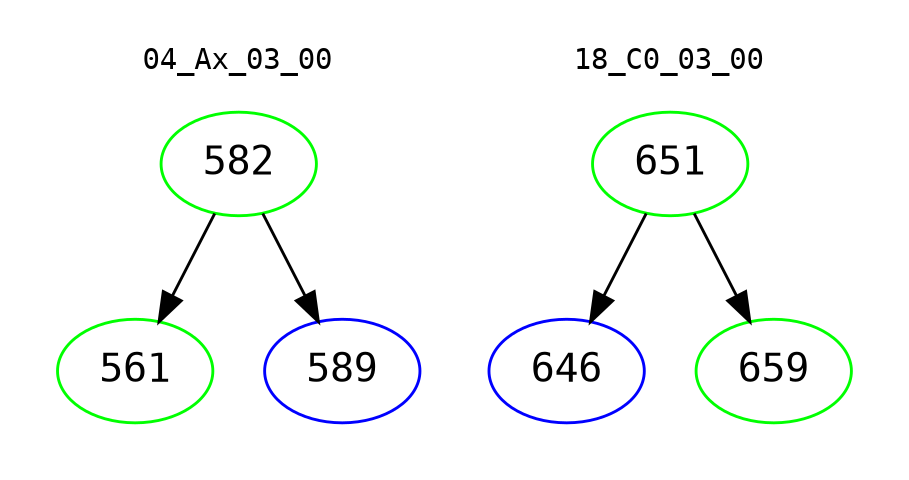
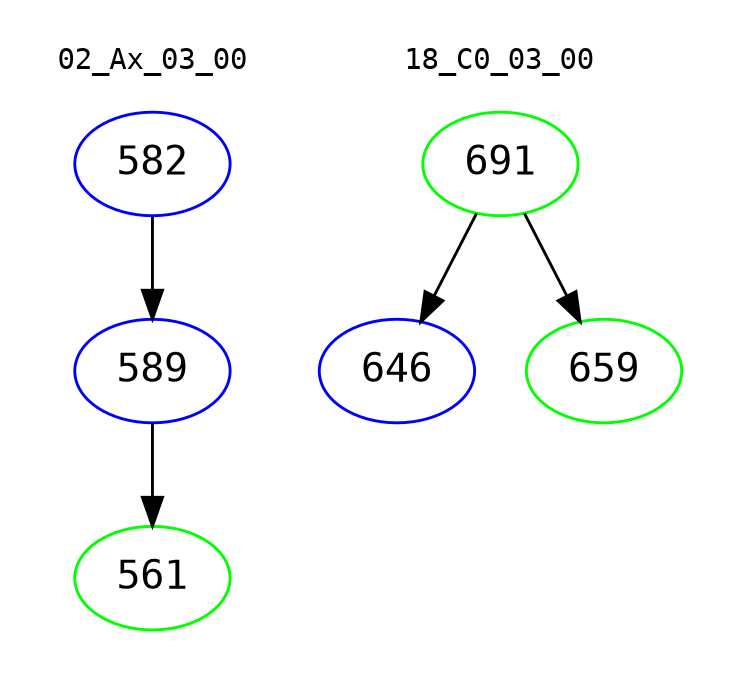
(239, 62) -> (154, 62)
(239, 164) -> (152, 164)
(670, 164) -> (500, 164)
(194, 255) -> (152, 460)
